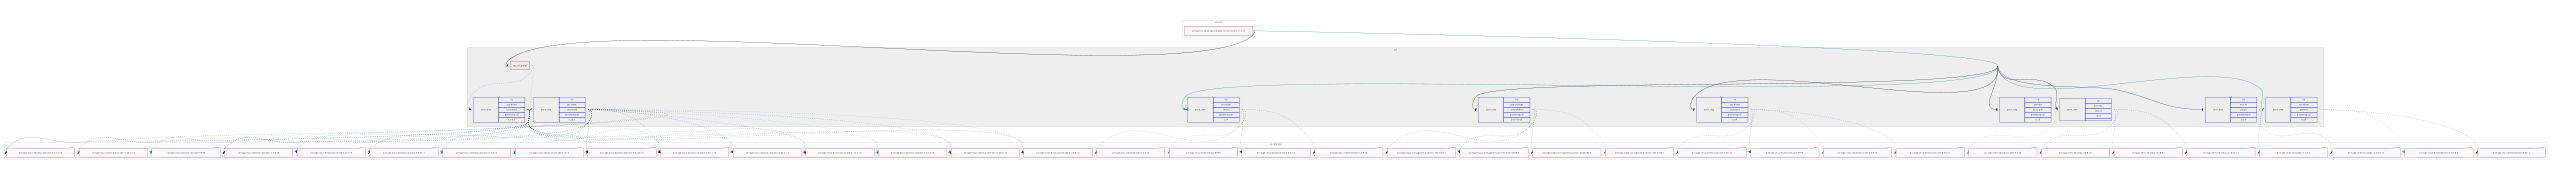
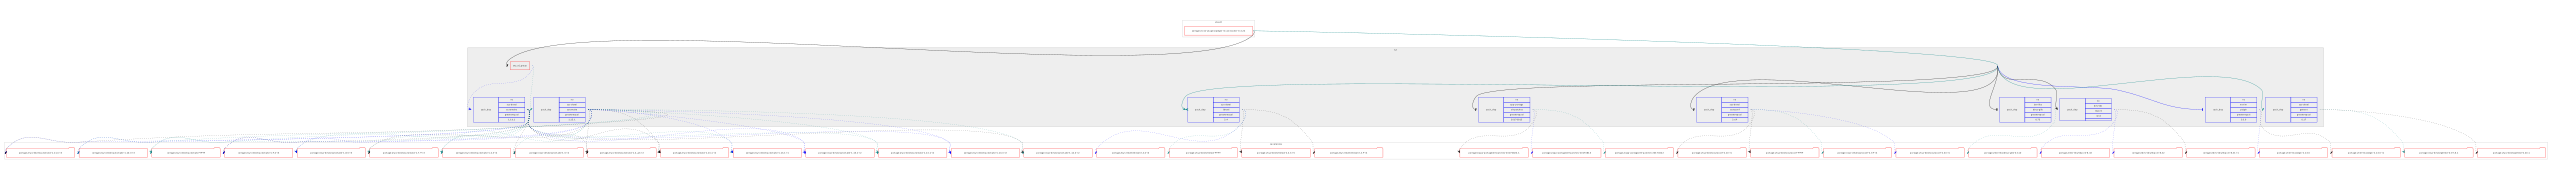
(1421, 153) -> none
